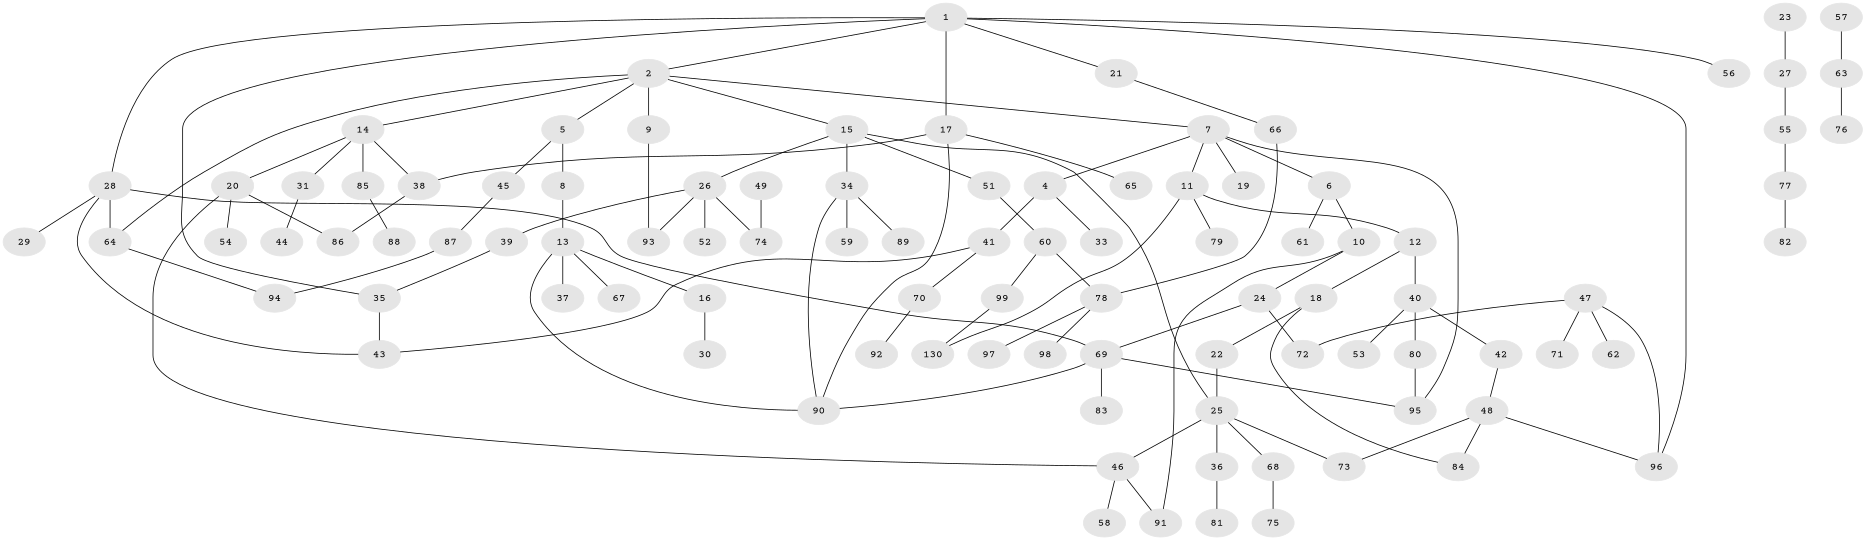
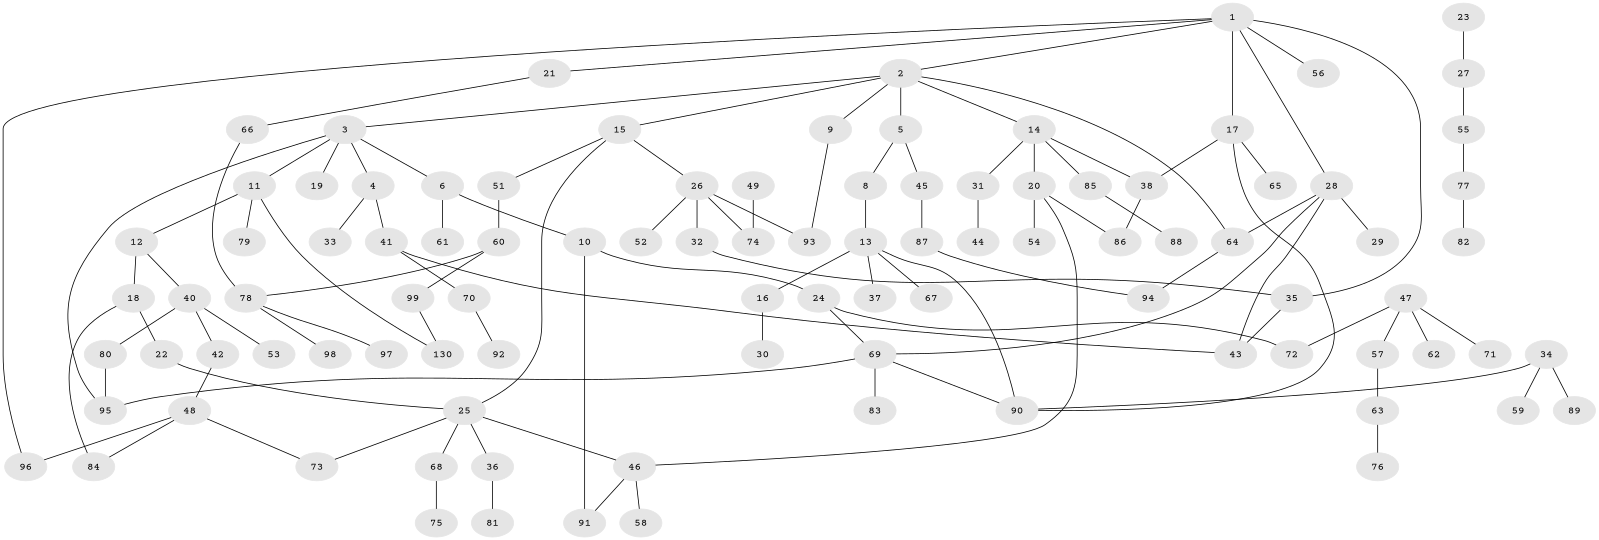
(1208, 130) -> (345, 130)
(847, 158) -> none
(507, 242) -> (697, 242)
(1653, 369) -> (1392, 326)
